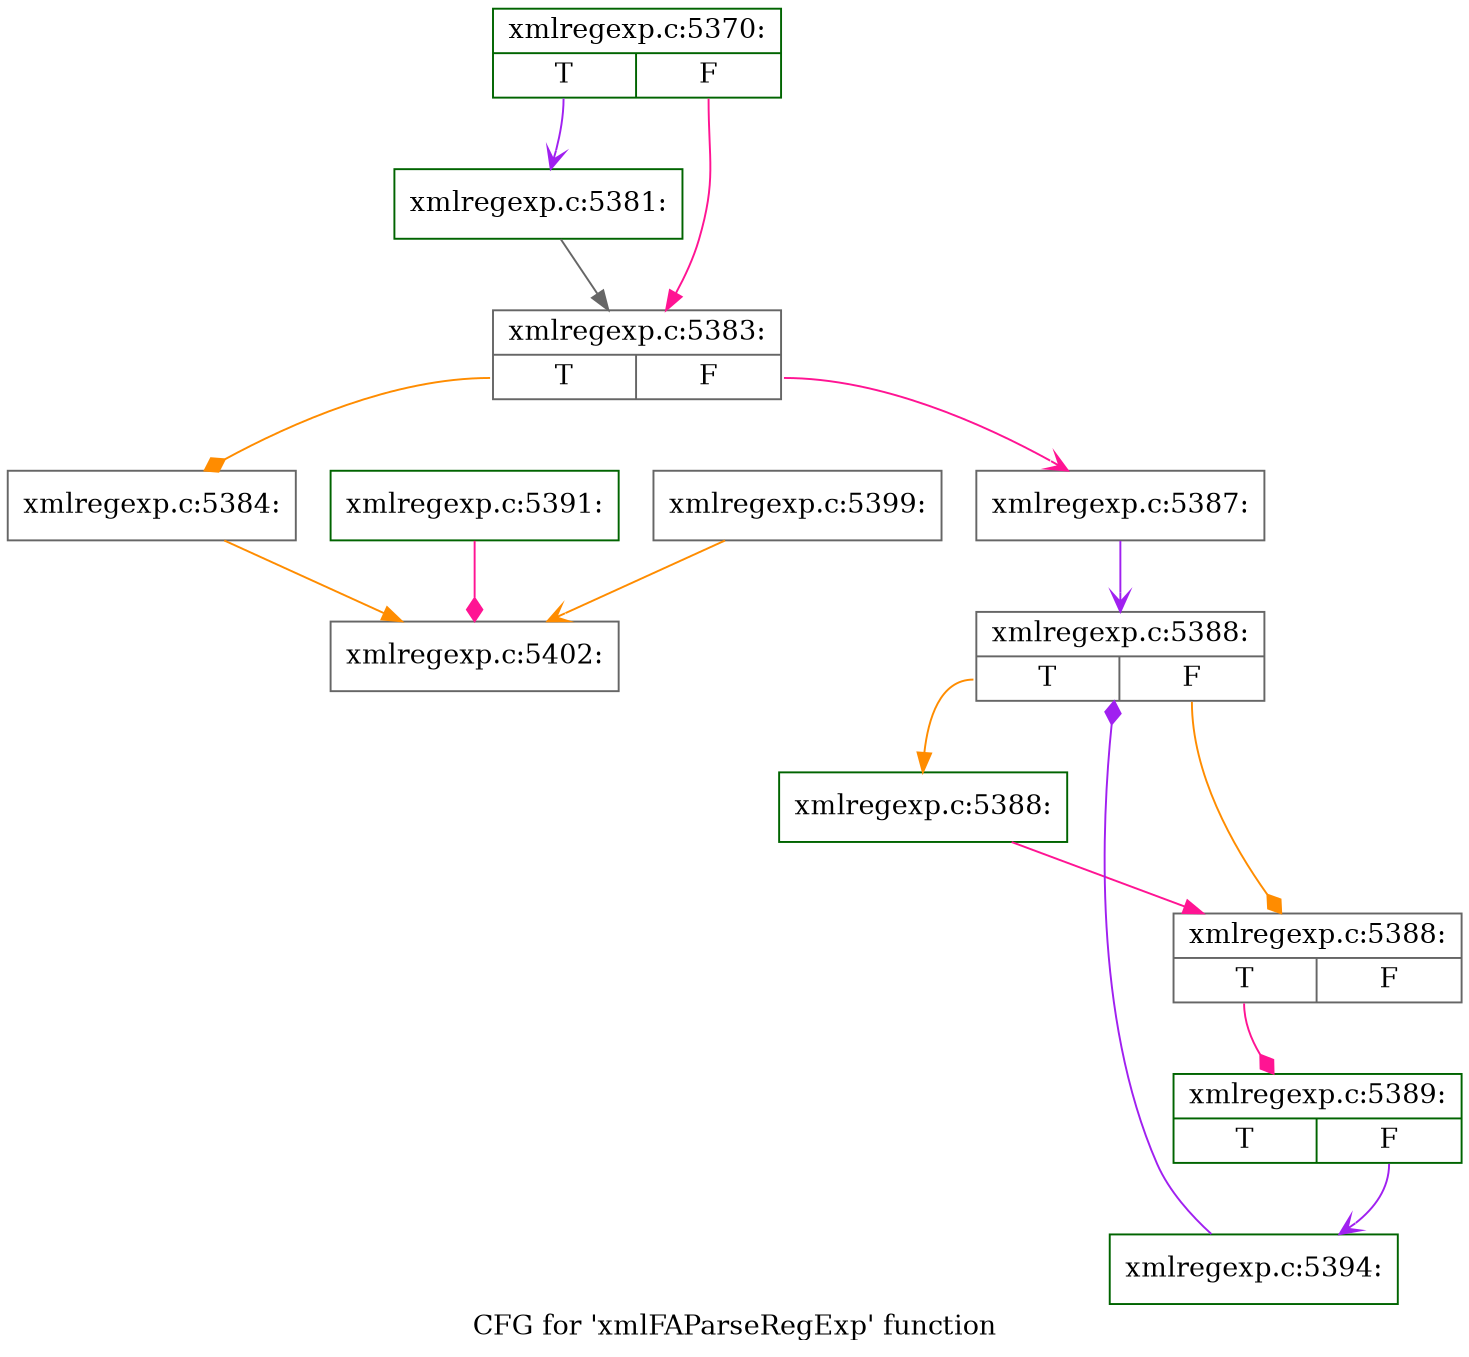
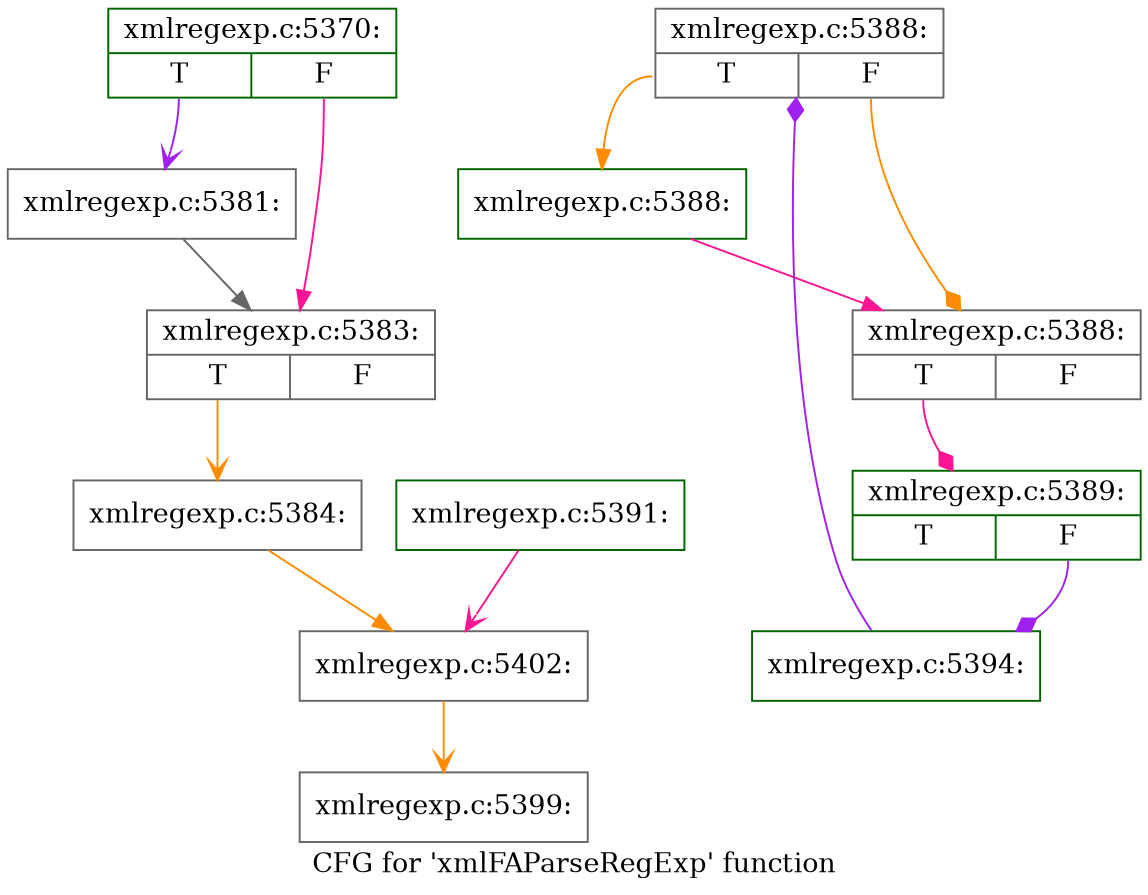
(538, 204) -> (152, 204)
(353, 403) -> (217, 430)
(1120, 506) -> none
(475, 569) -> (498, 582)
(645, 577) -> (444, 727)
(1379, 1197) -> (1059, 593)
